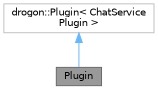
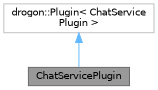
(79, 77) -> (79, 77)
